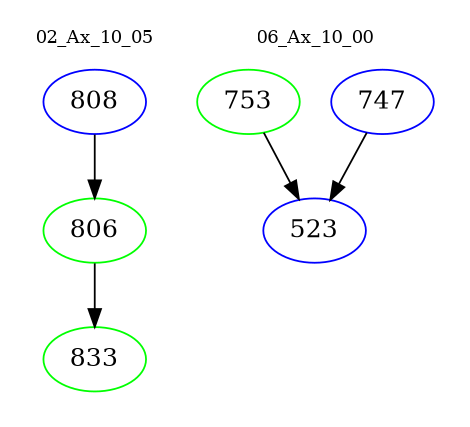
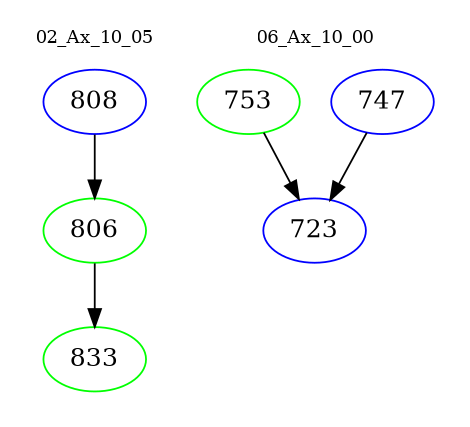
(315, 231) -> (315, 231)
